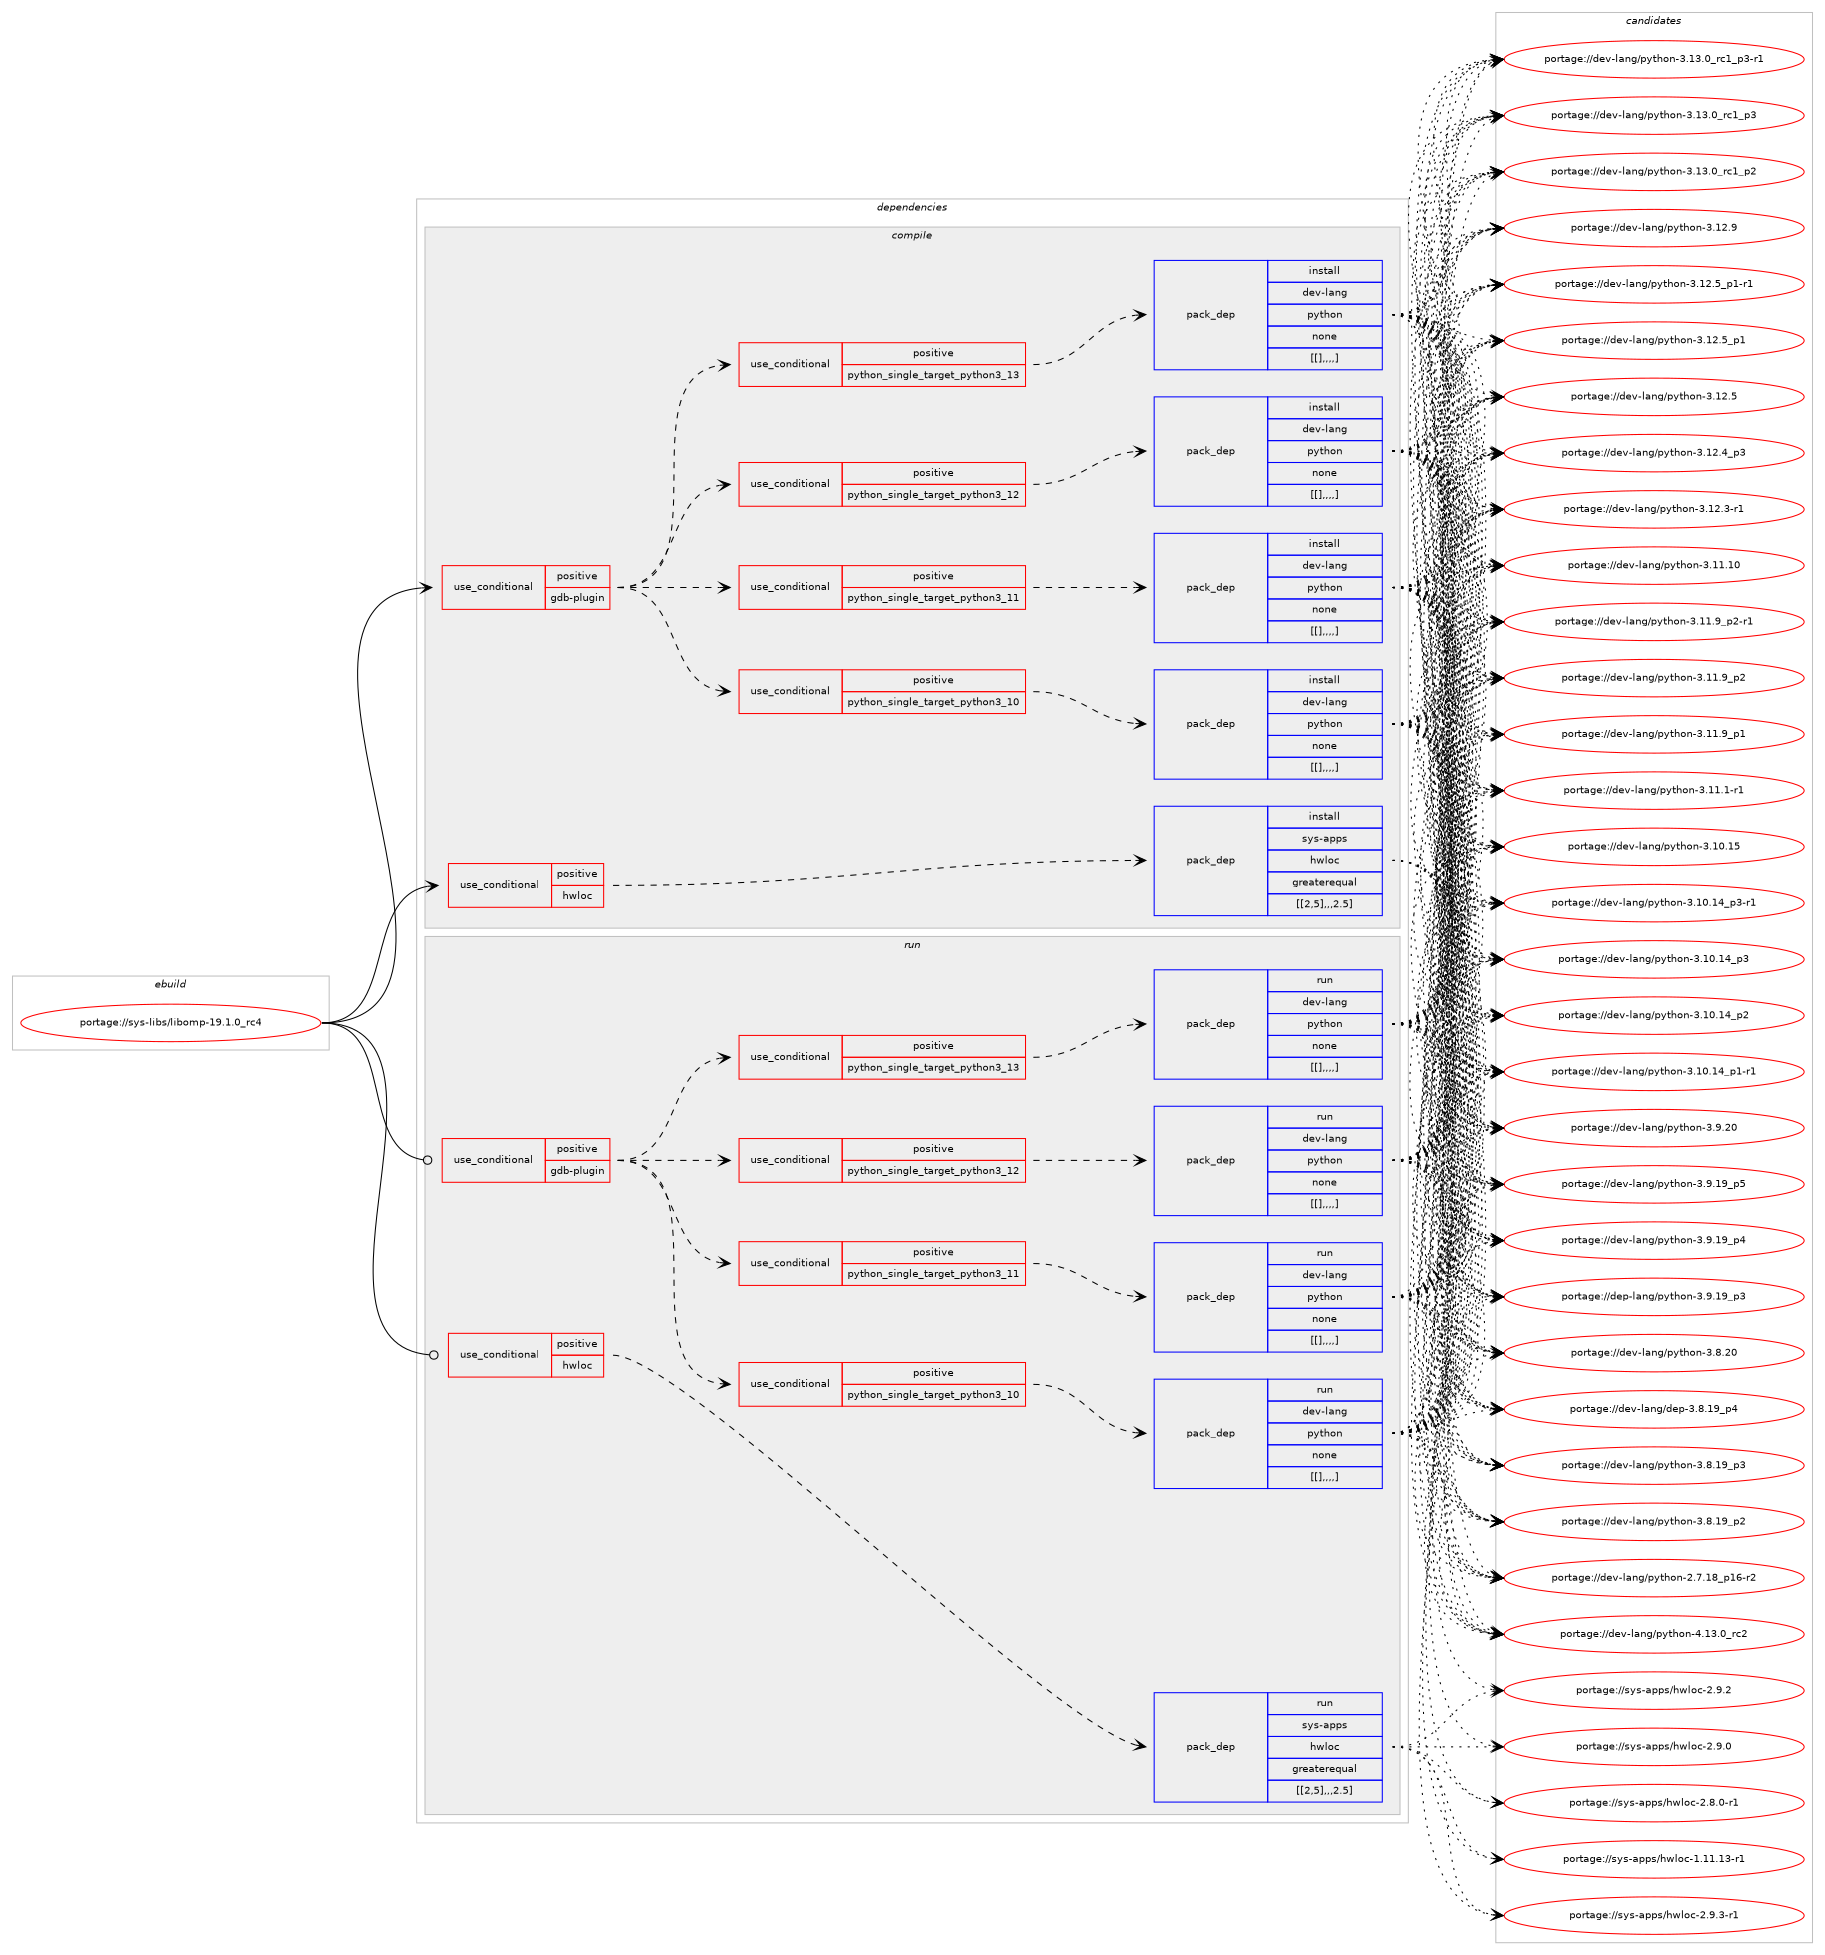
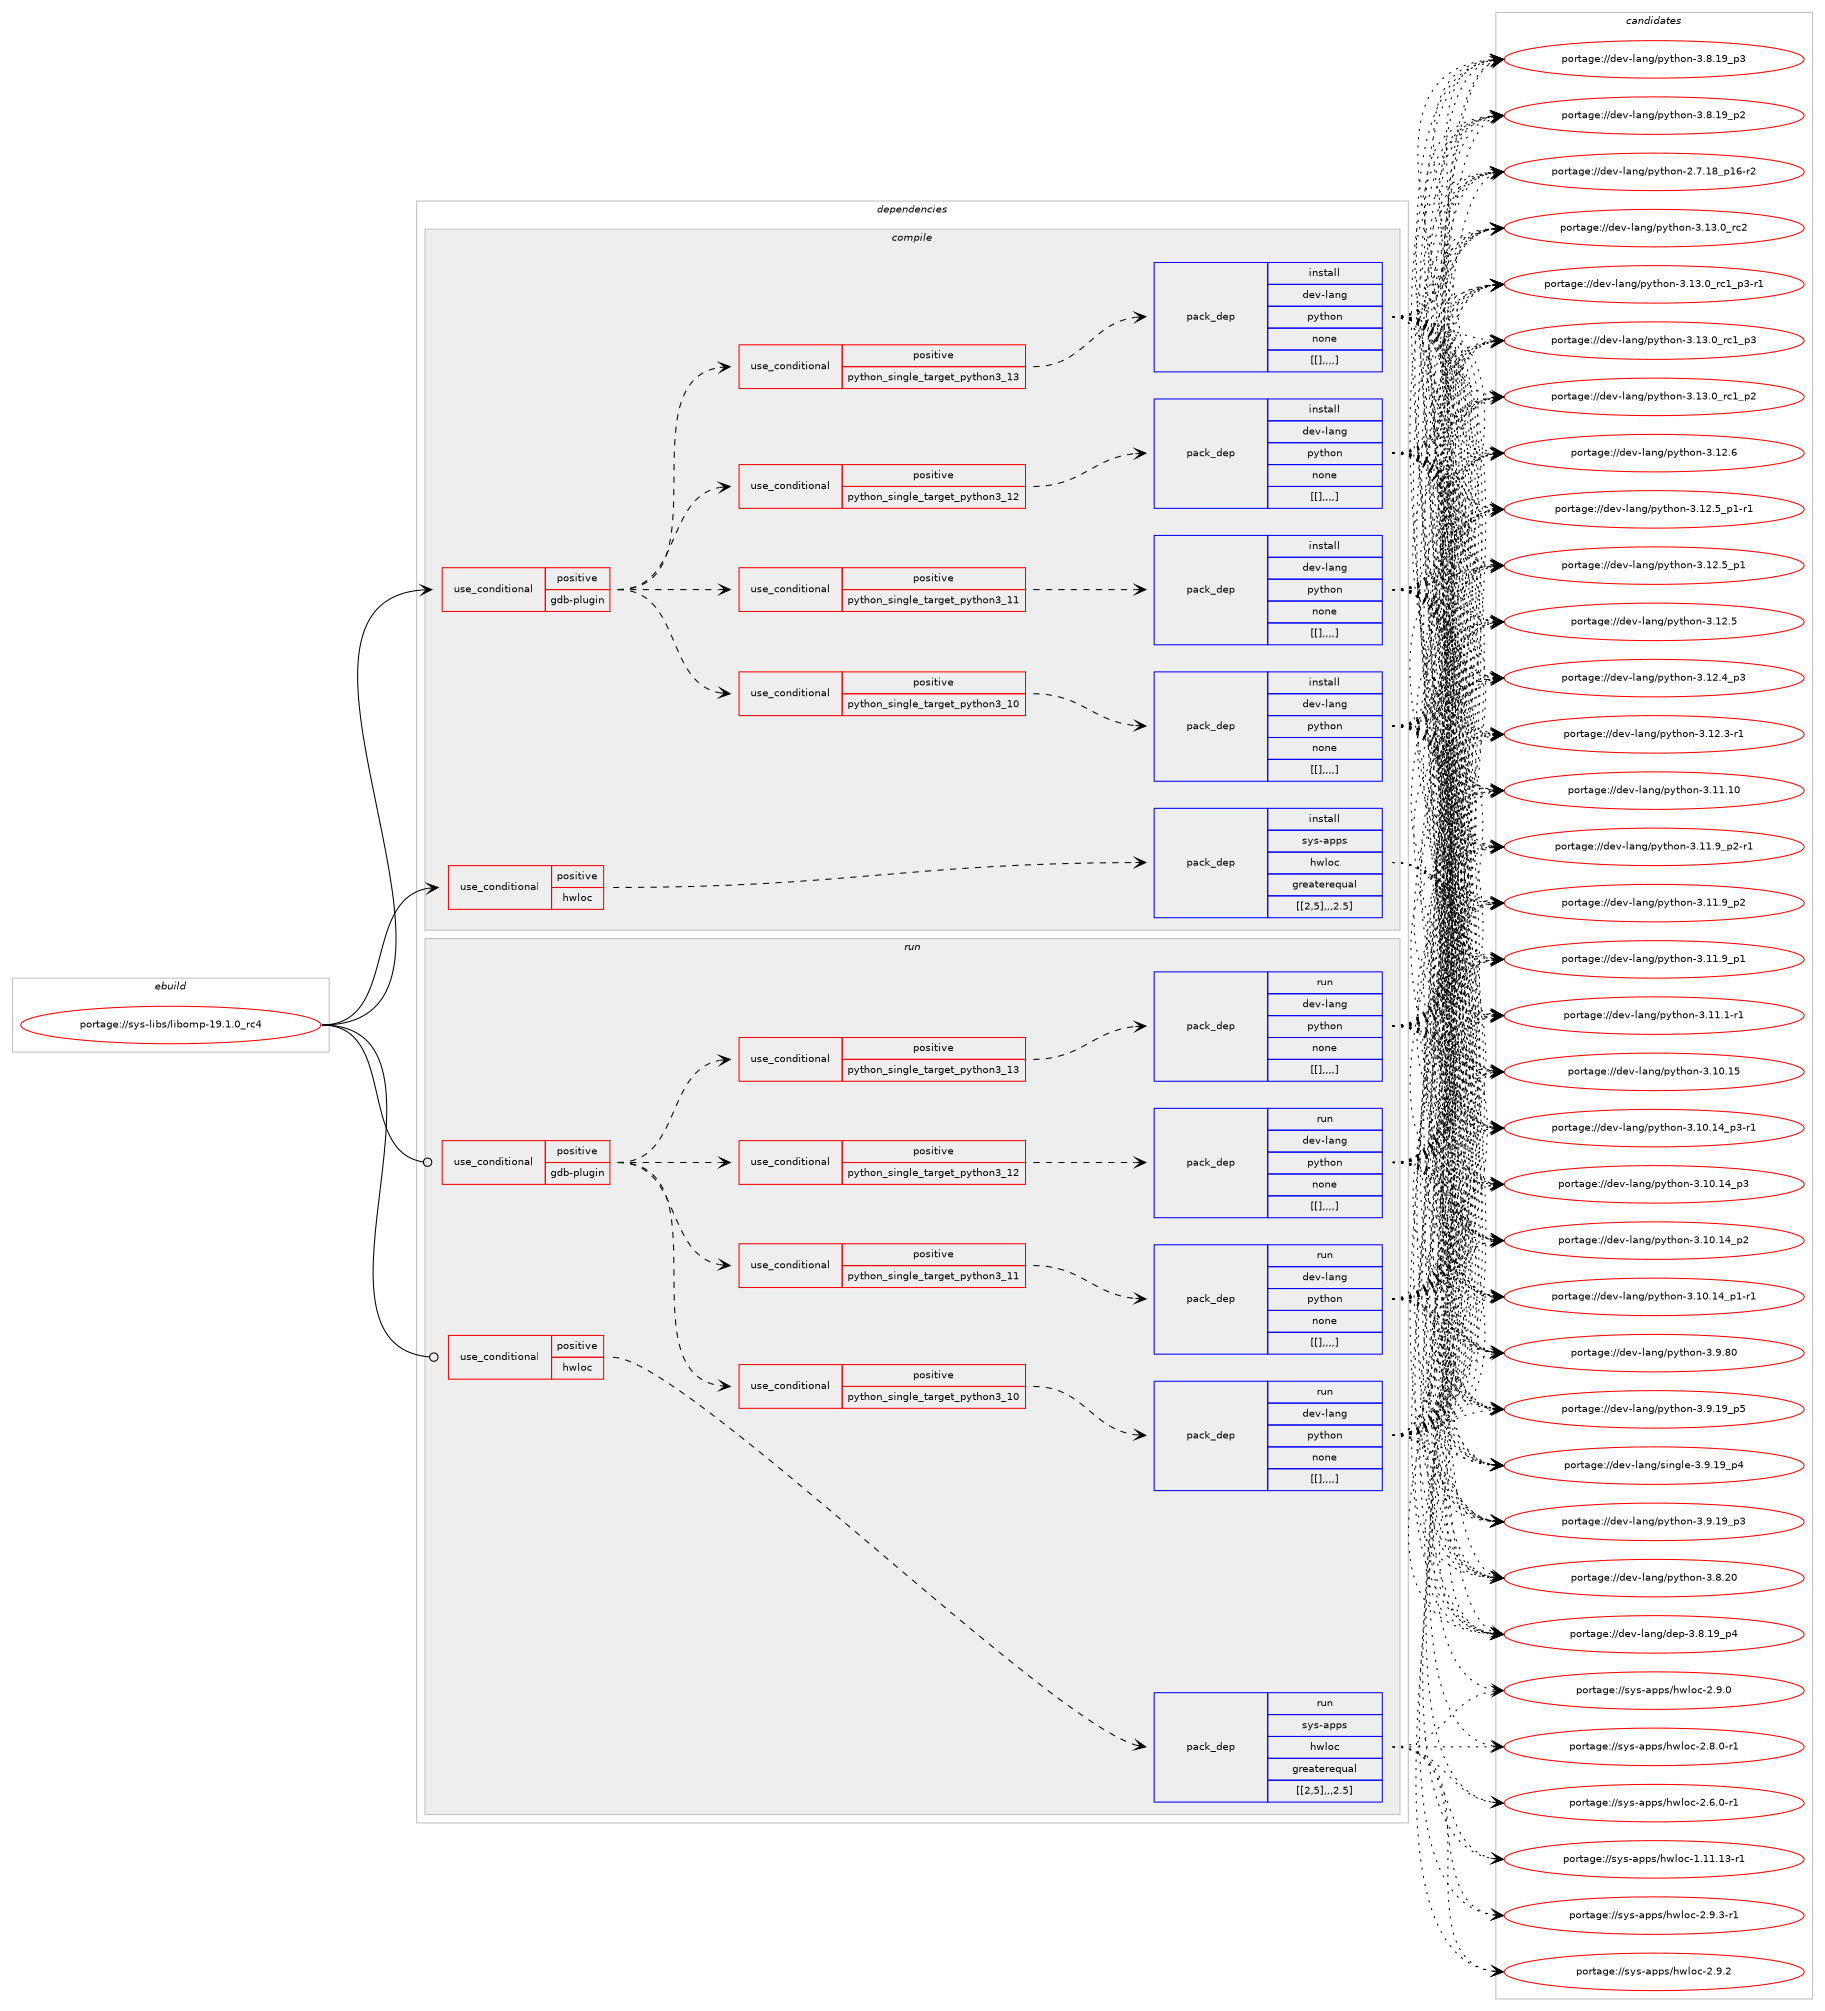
(1654, 228) -> (1654, 453)
(1654, 1128) -> (1654, 1353)
(1654, 1241) -> (1654, 1466)
(1654, 1297) -> (1654, 1522)
(1654, 1634) -> (1654, 228)
none -> (1654, 1803)
